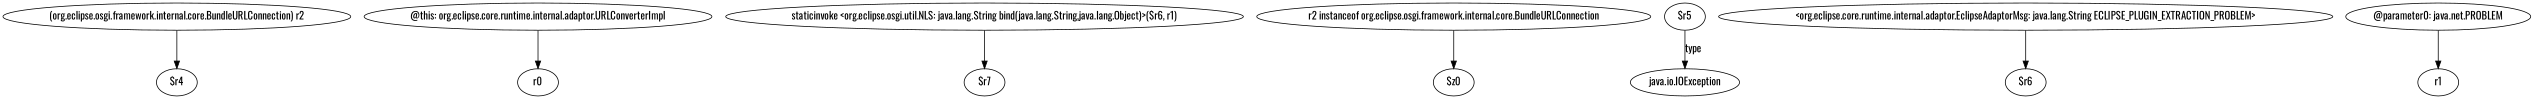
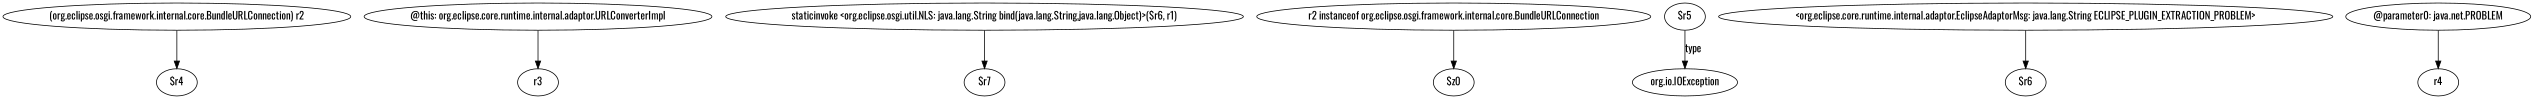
(538, 82) -> (538, 82)
(1685, 82) -> (1685, 82)
(2438, 82) -> (2438, 82)
